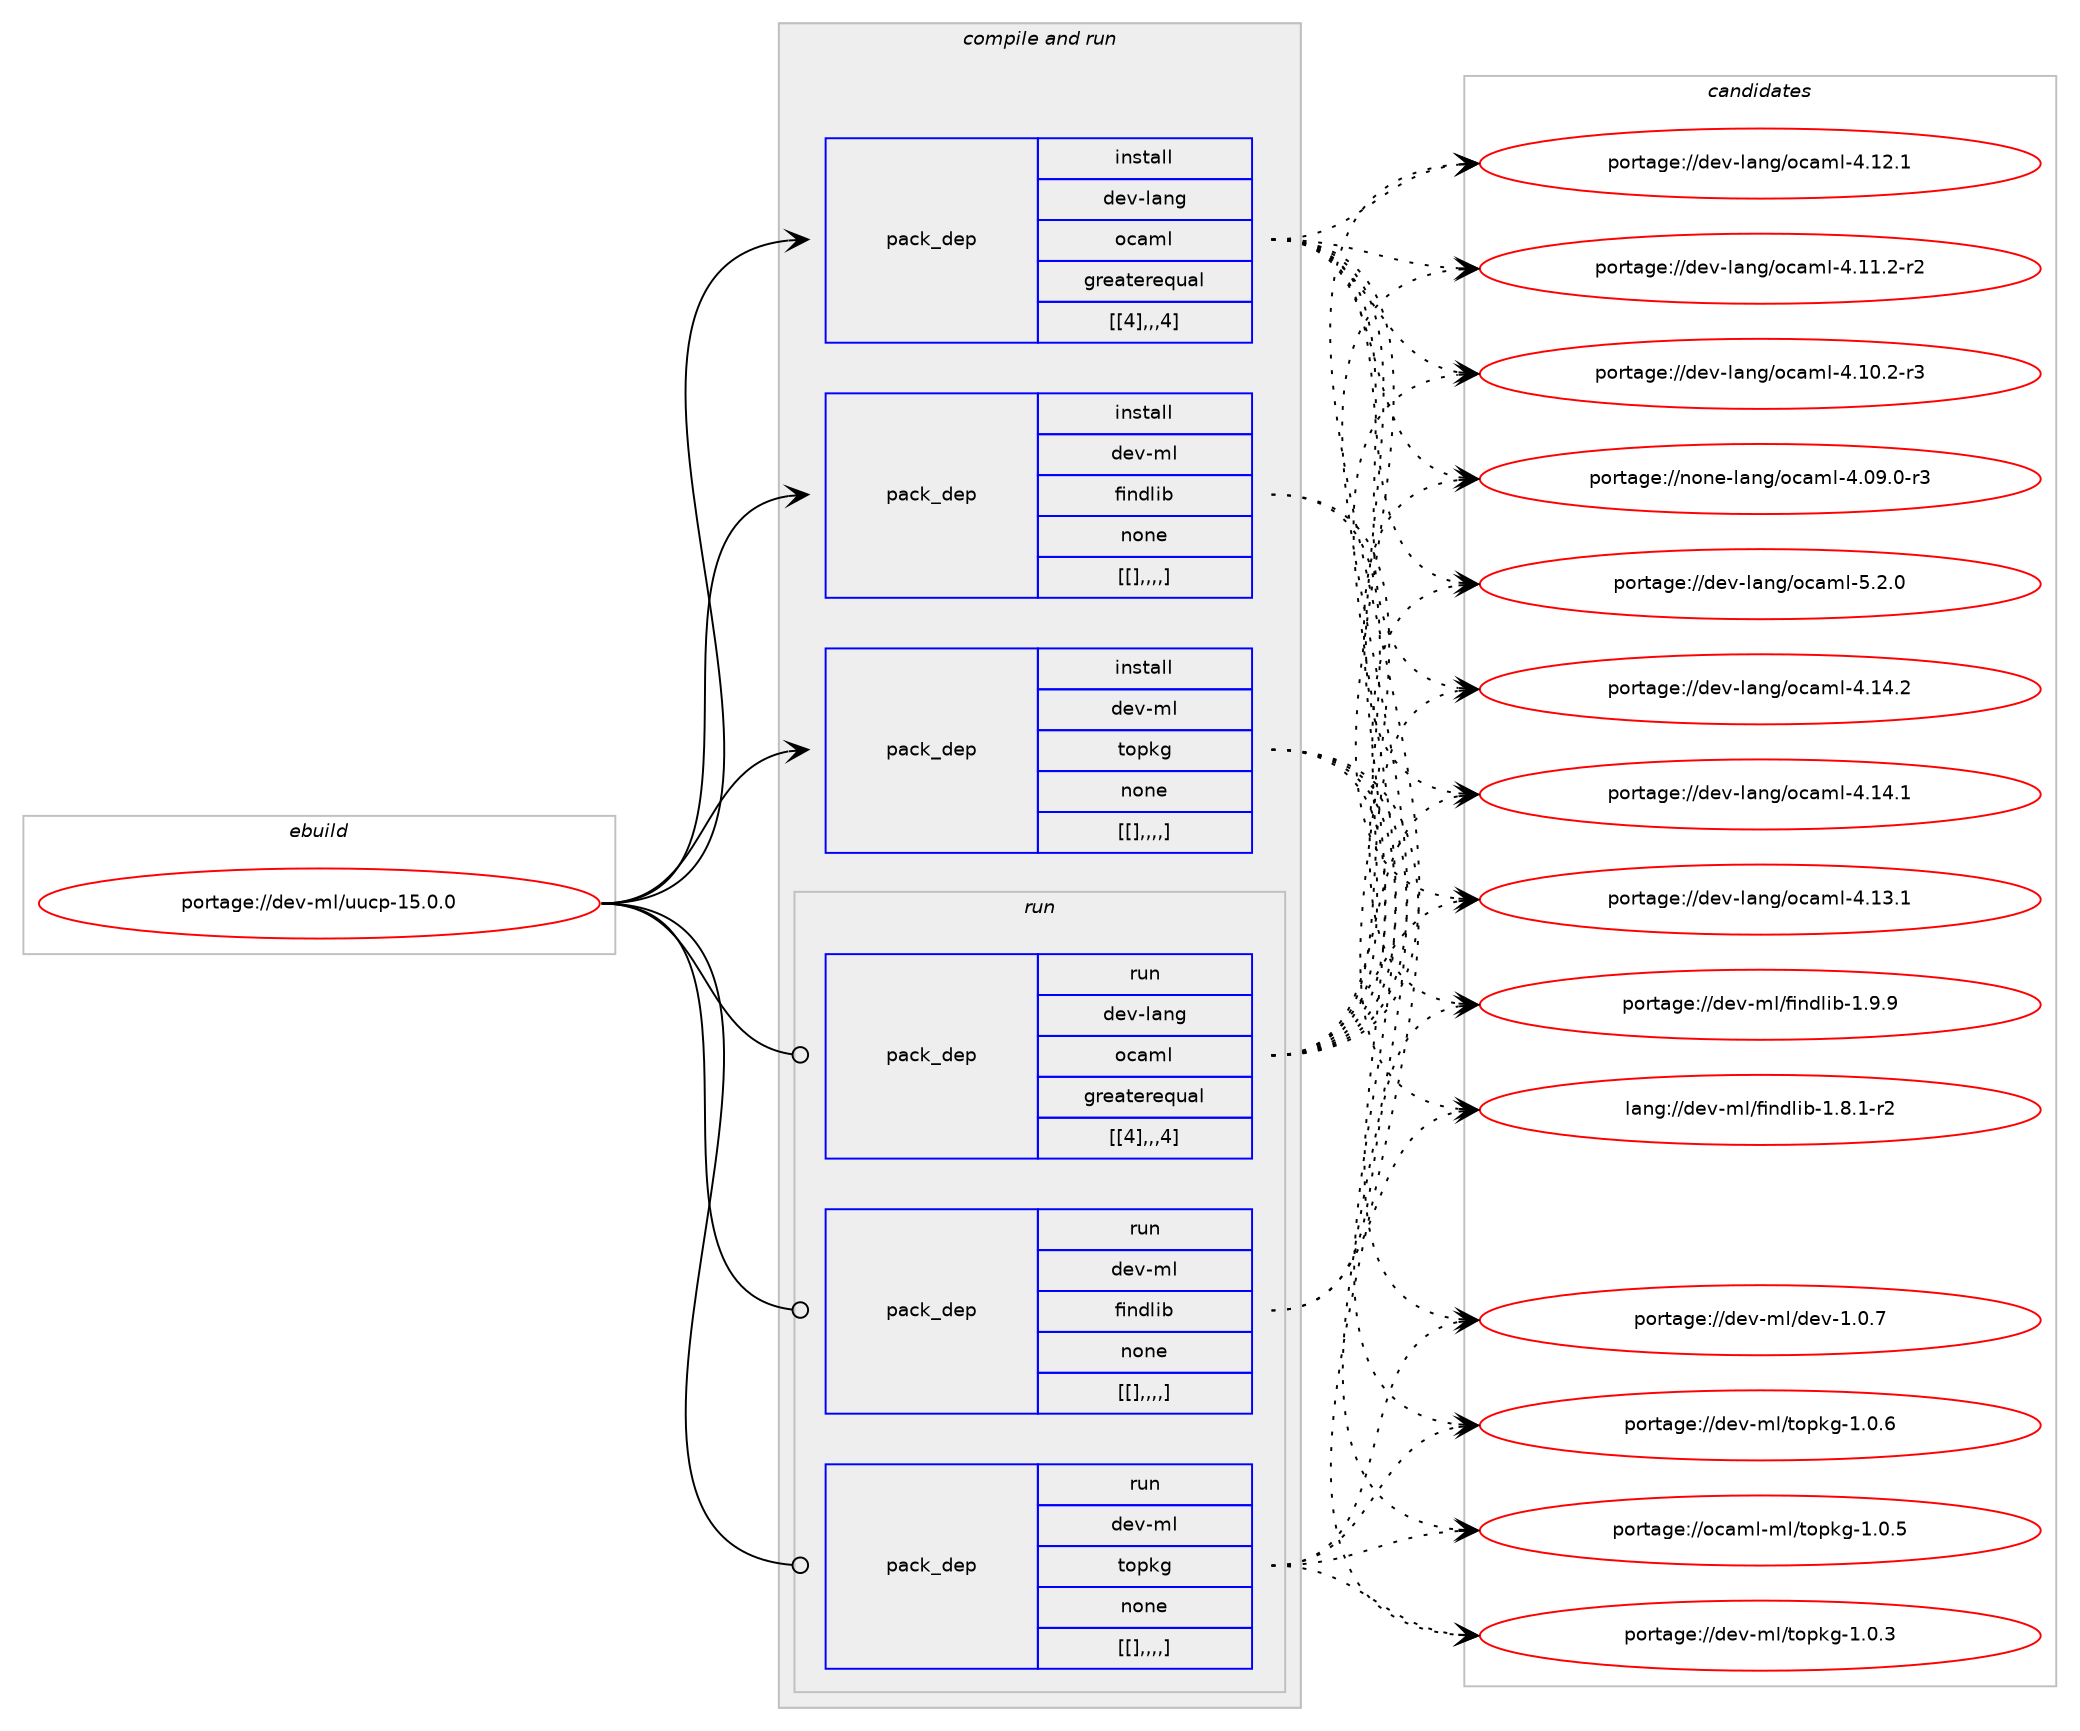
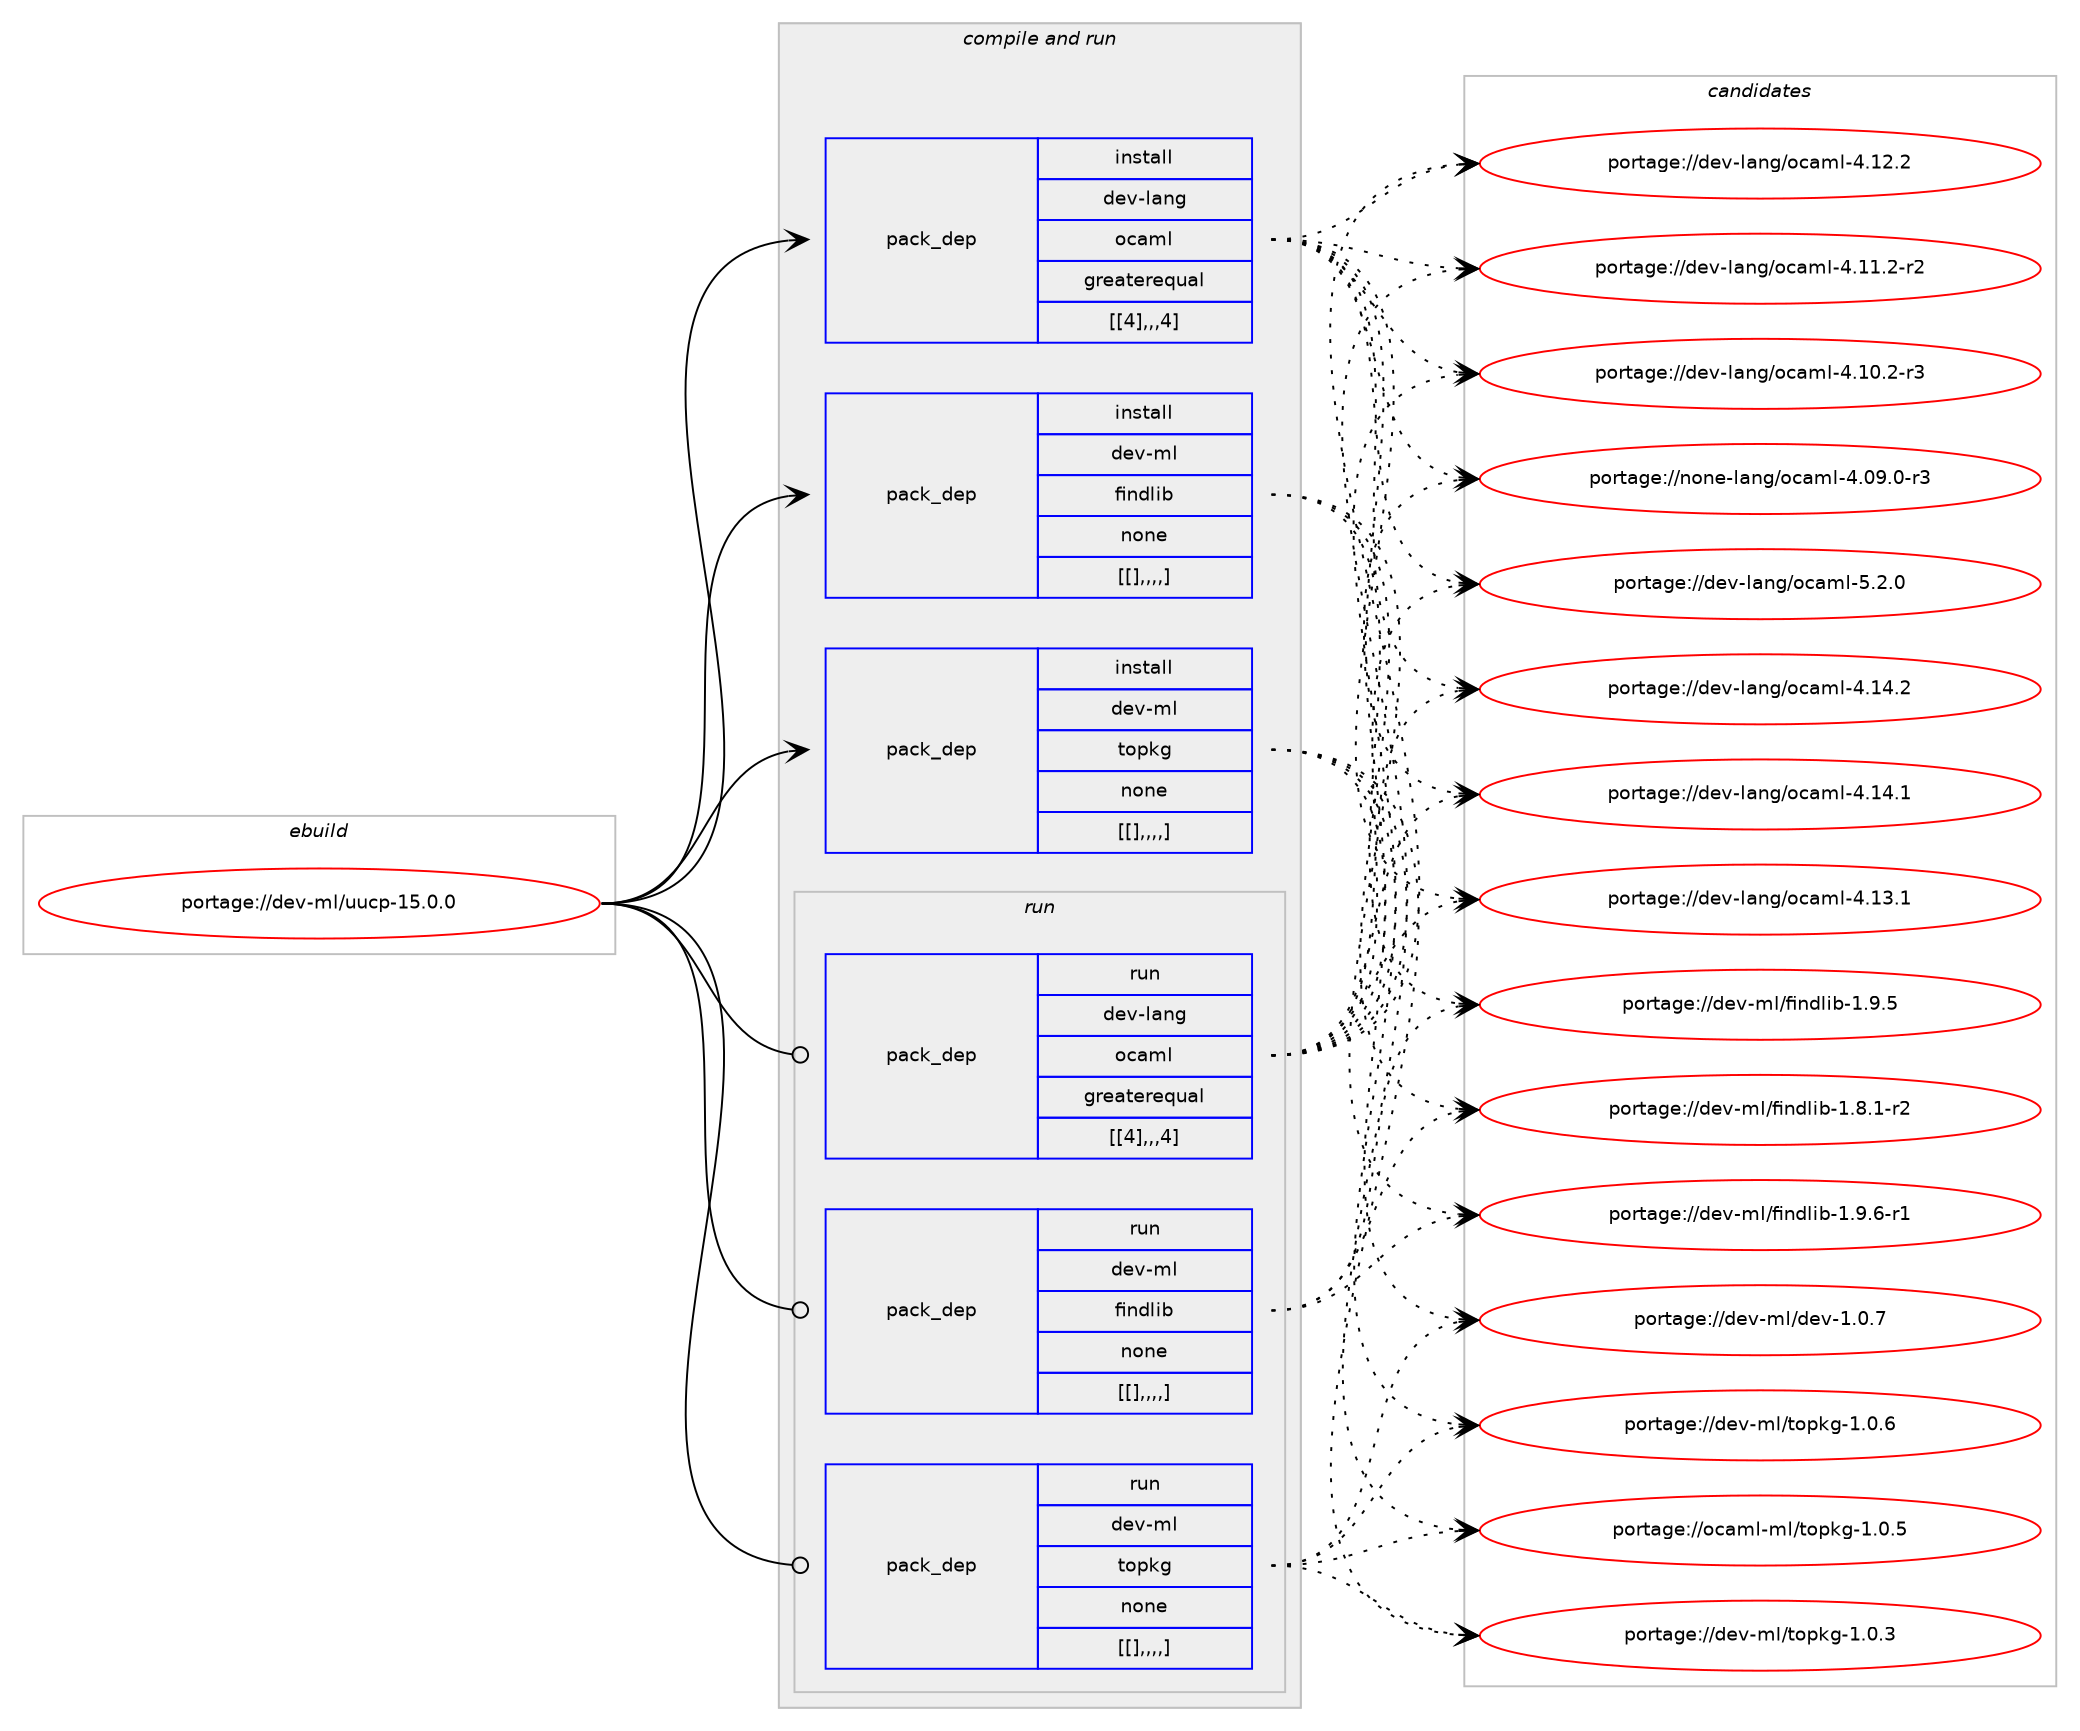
(1760, 164) -> (1760, 164)
(1760, 1005) -> (1760, 1005)
(1760, 1110) -> (1760, 1110)
none -> (1760, 1215)
